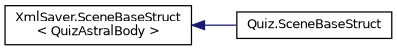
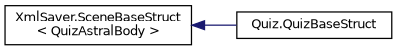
(314, 25) -> (314, 25)
